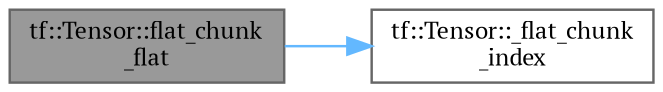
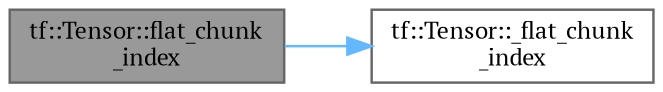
(147, 46) -> (147, 46)
